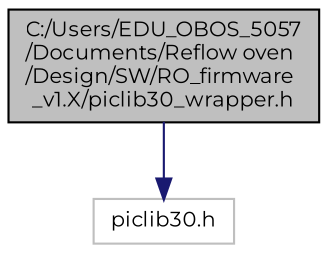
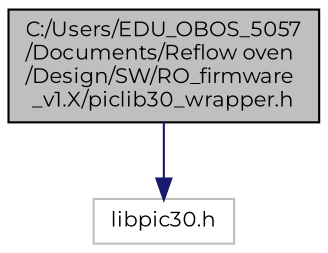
(164, 221) -> (164, 221)
